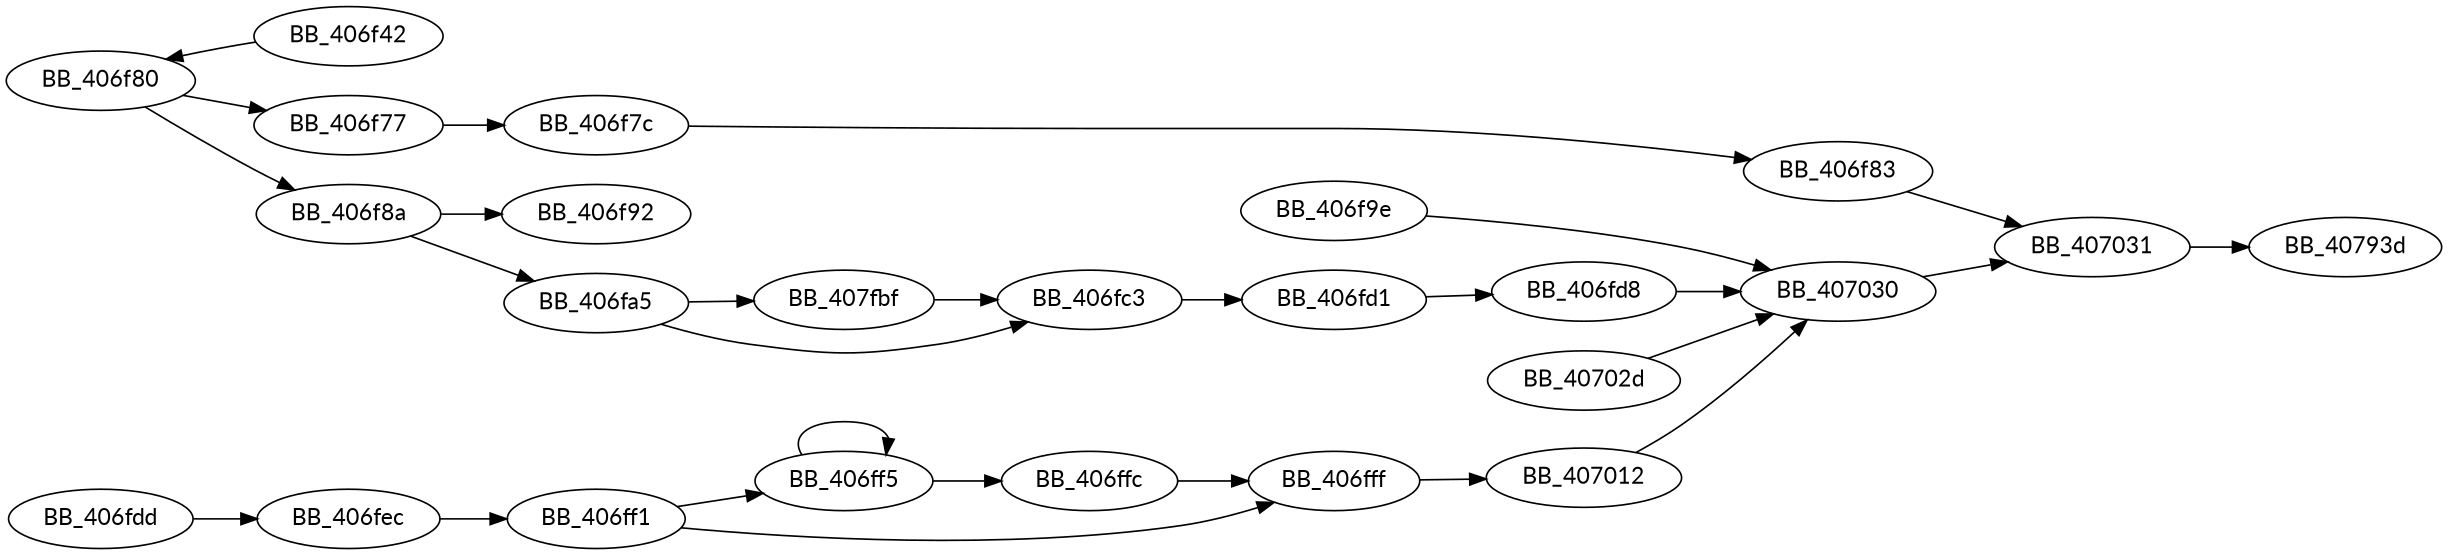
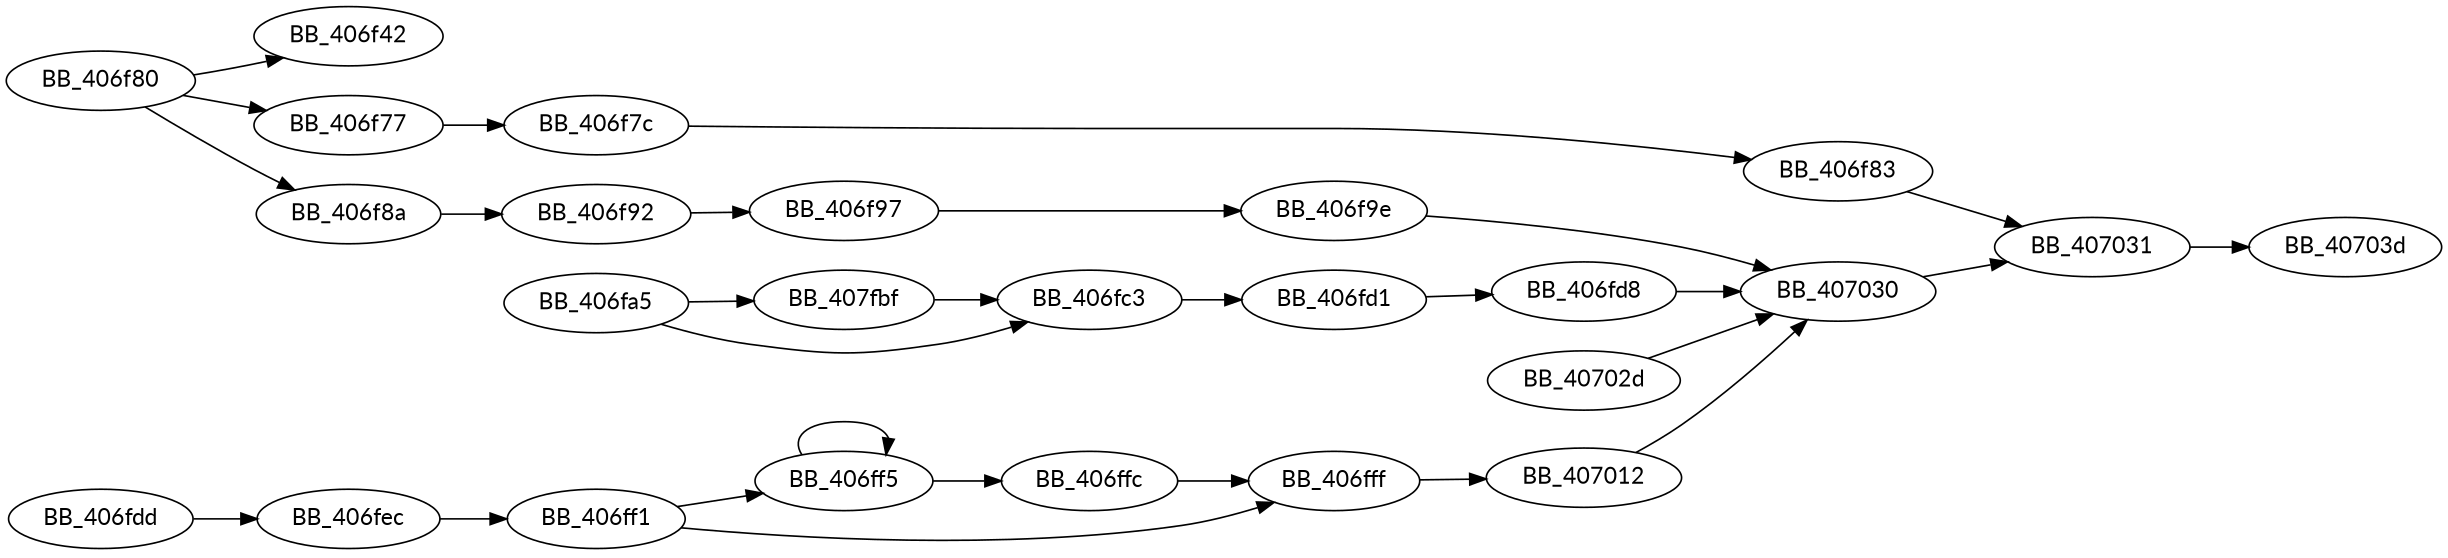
(219, 48) -> (230, 69)
none -> (844, 211)
(2345, 247) -> (2345, 247)
(465, 256) -> none
